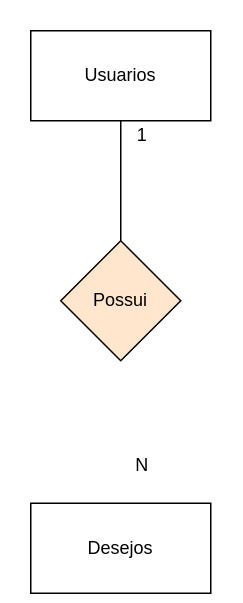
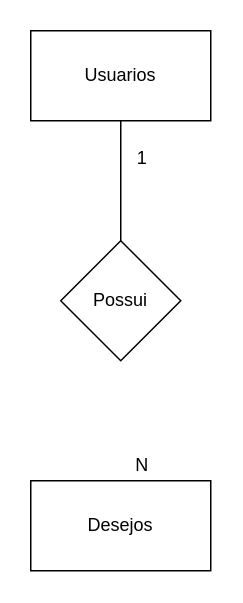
(142, 136) -> (142, 158)
(121, 301) -> (121, 301)
(121, 548) -> (121, 526)
